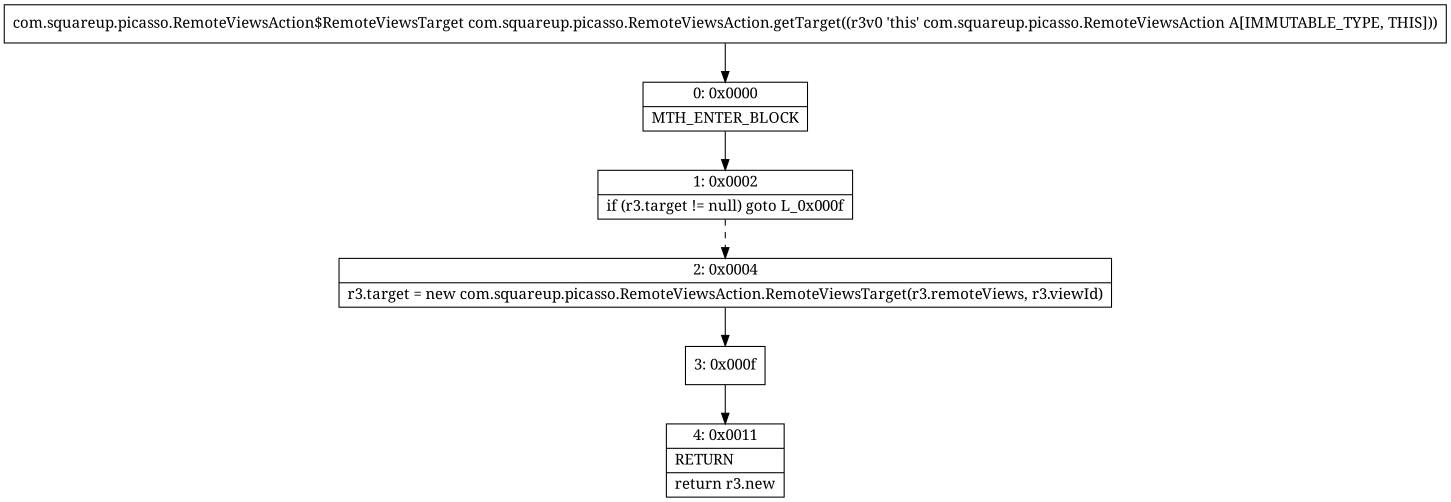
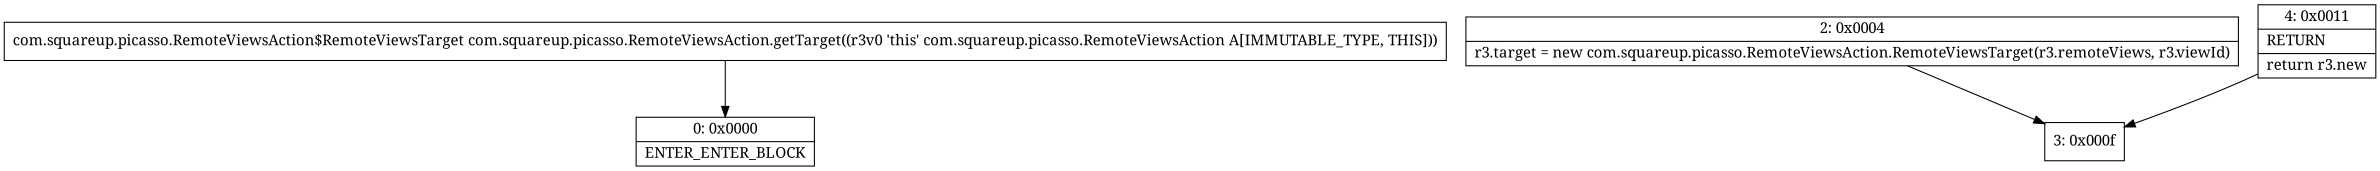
(725, 118) -> (725, 153)
(725, 195) -> none
(725, 399) -> (2197, 100)
